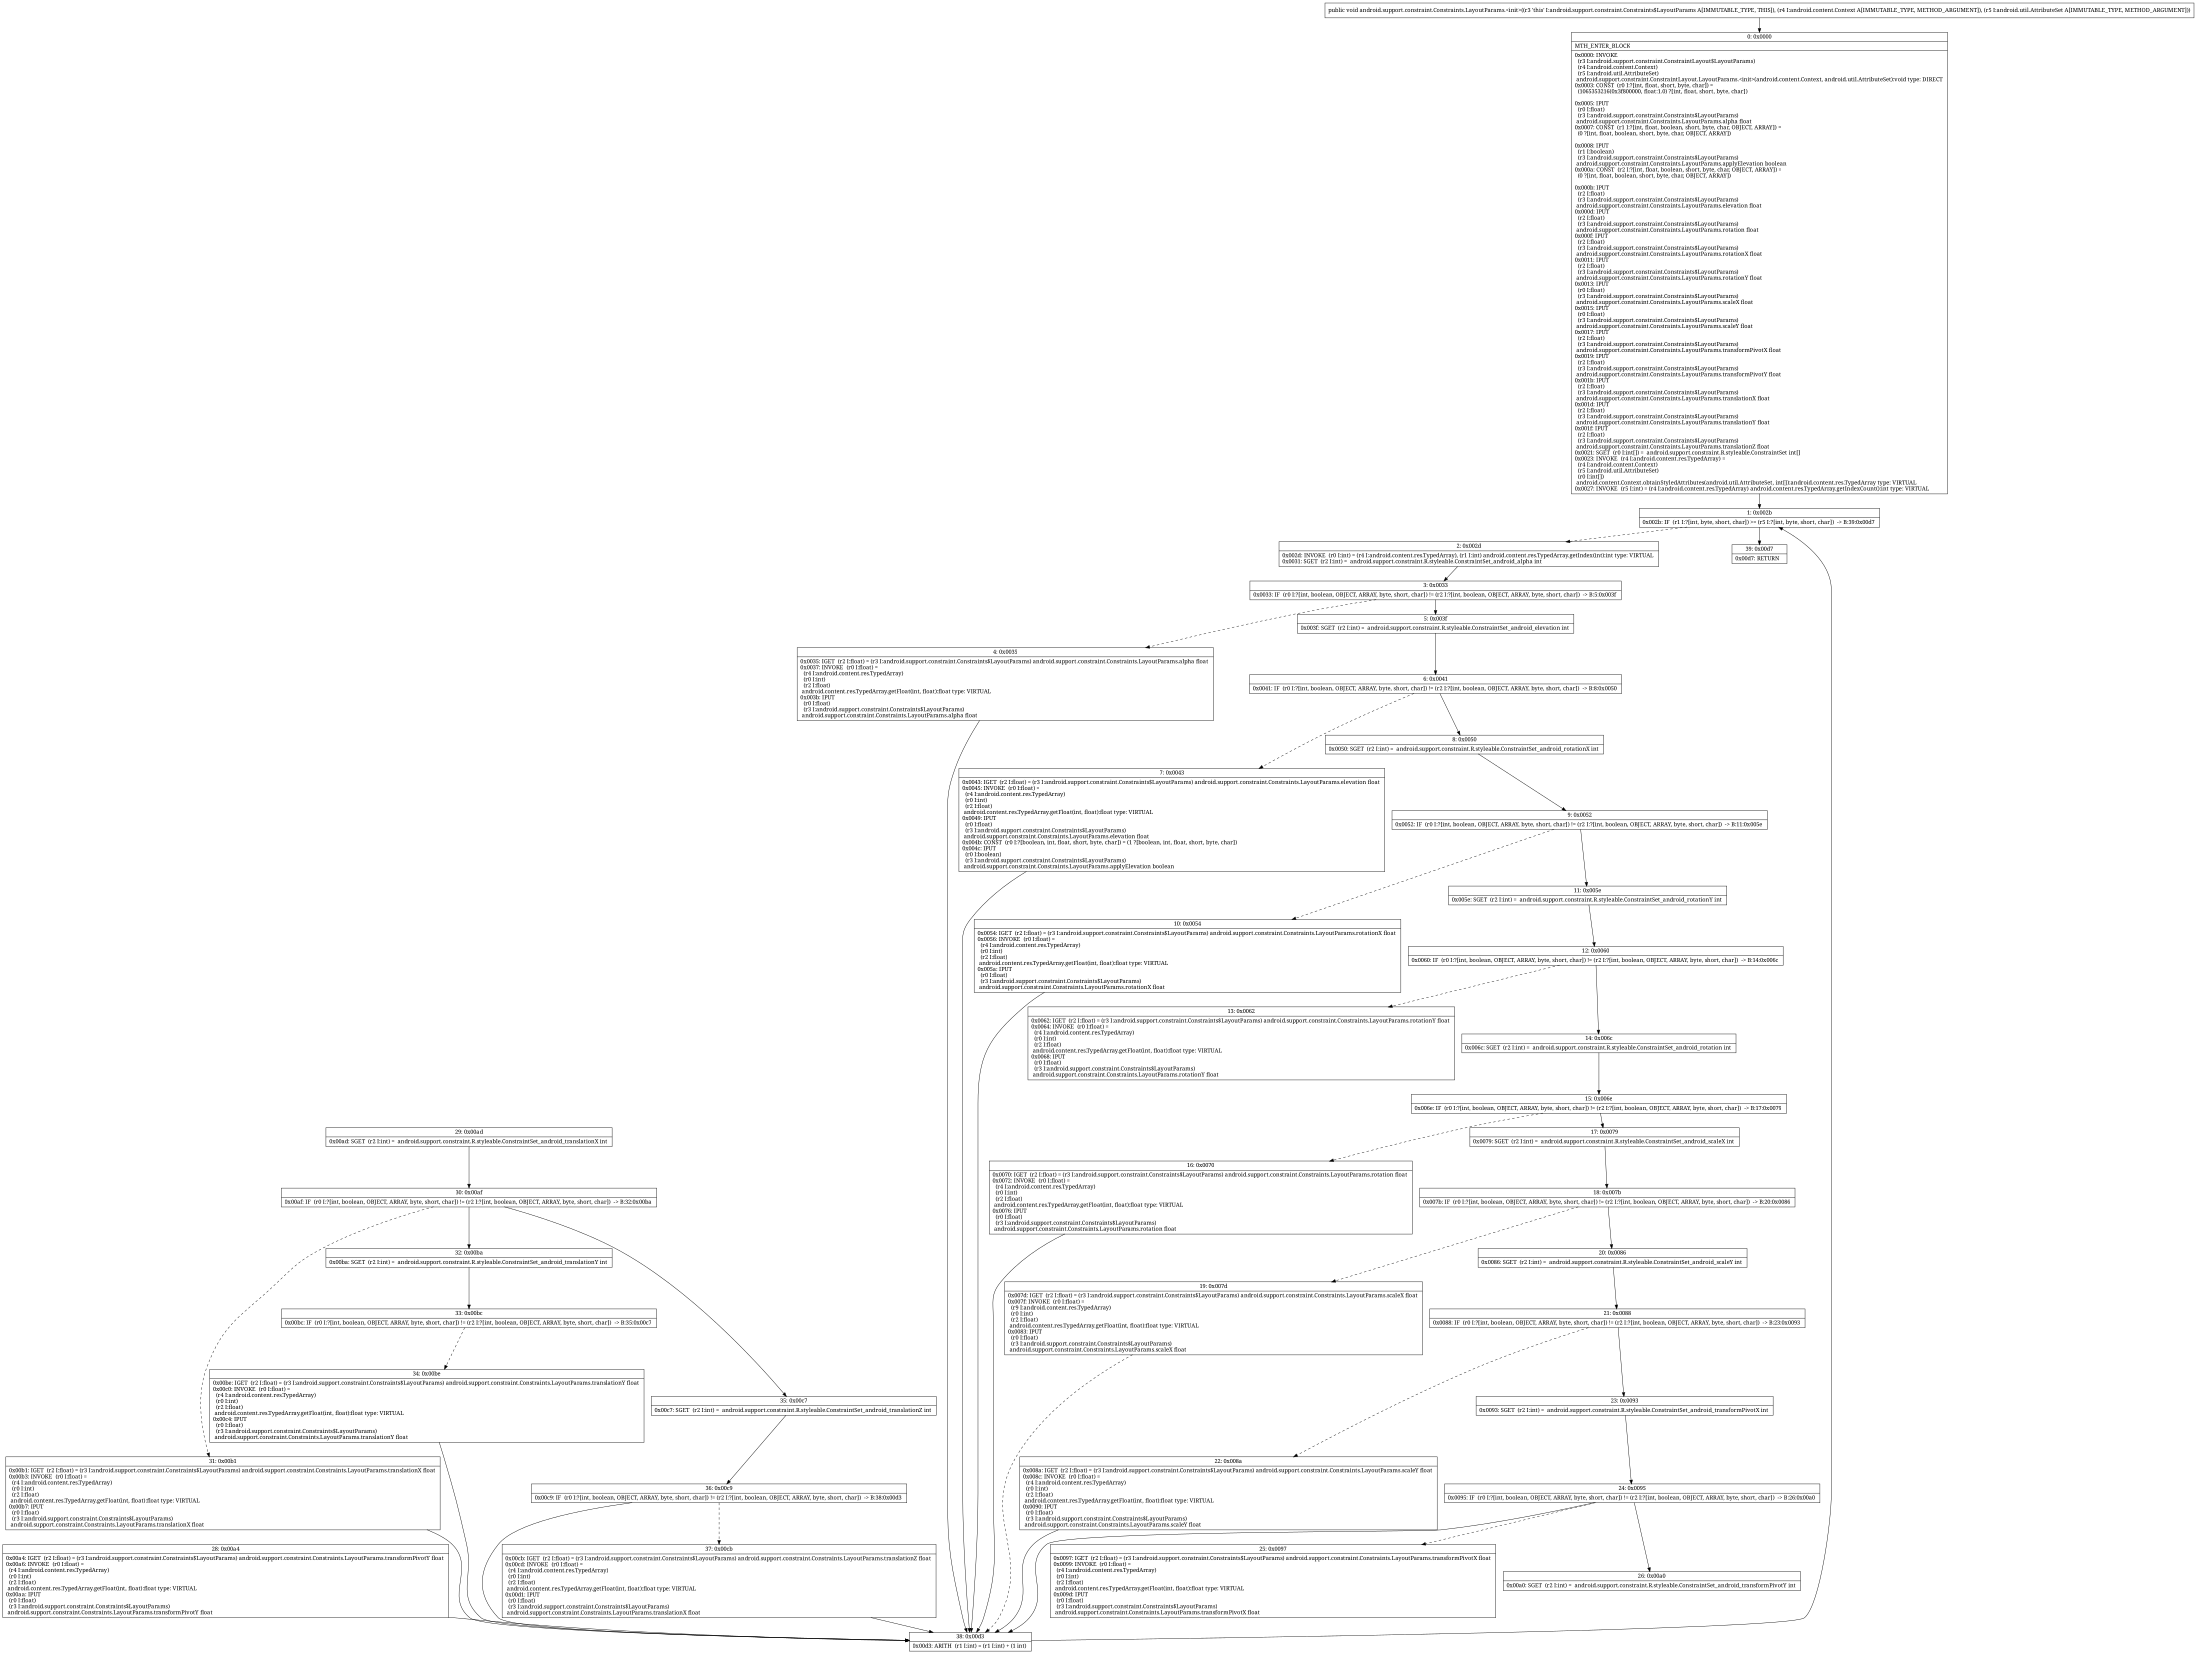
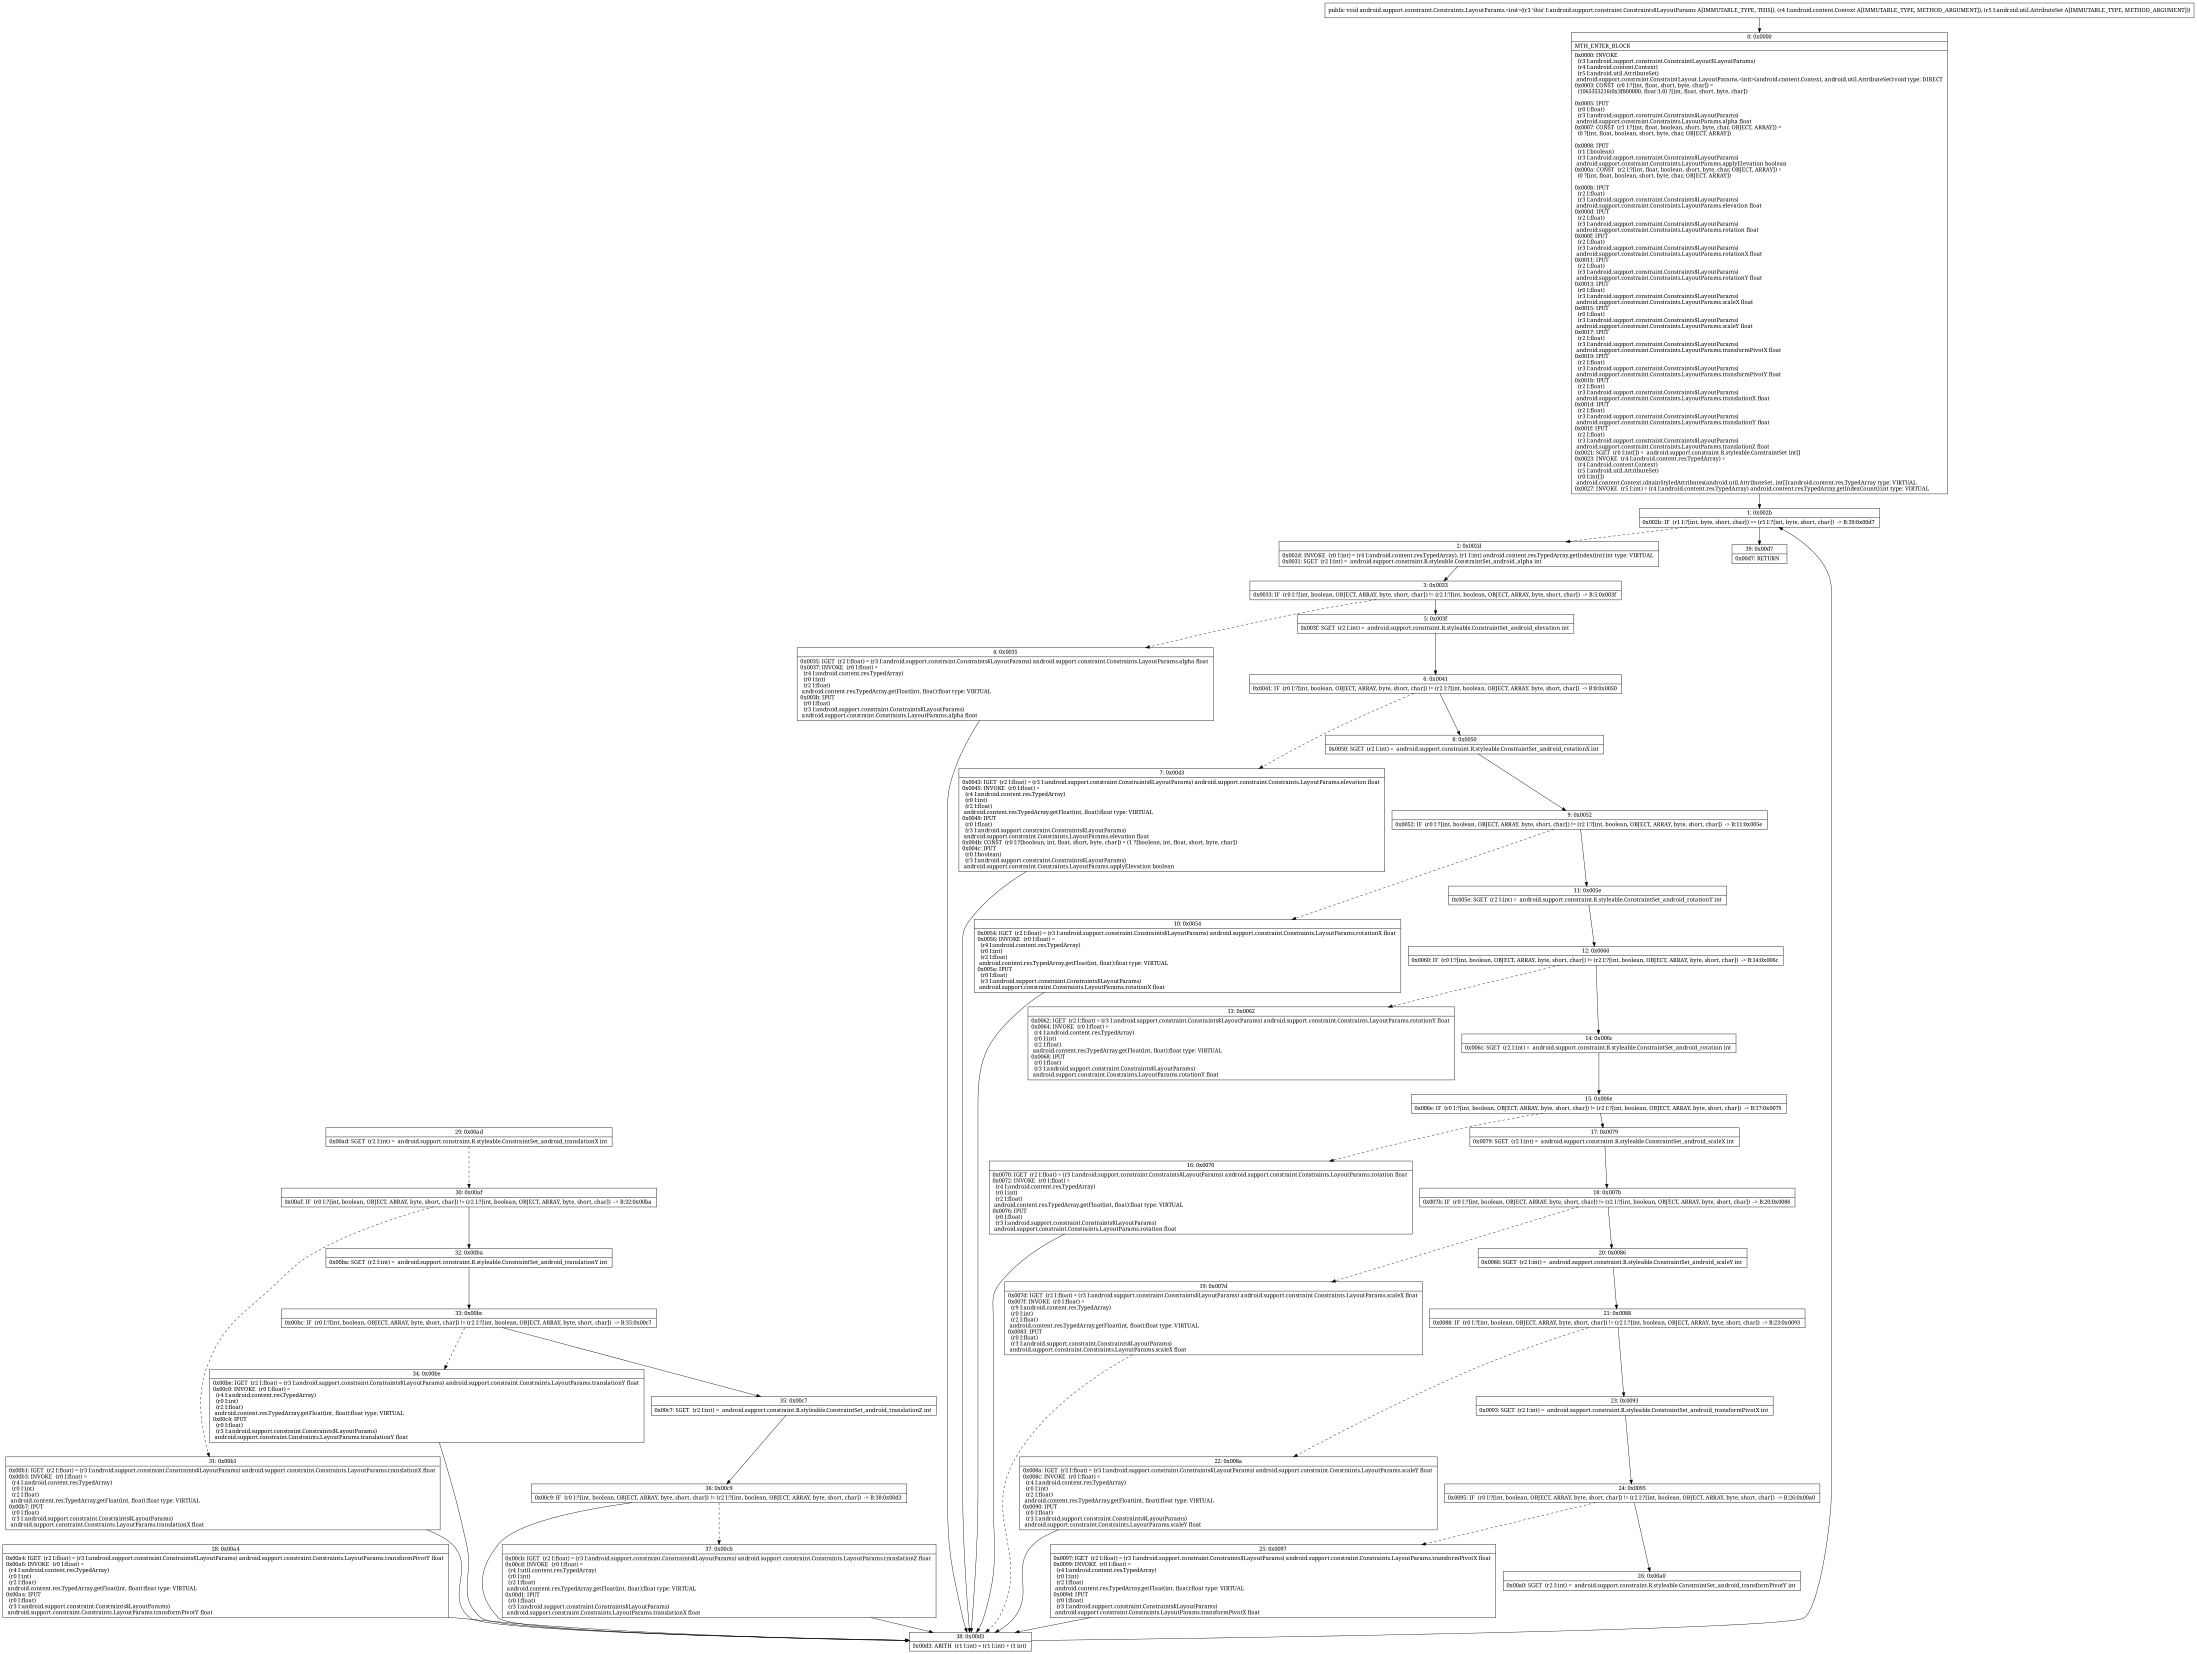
(469, 1165) -> (469, 1165)
(659, 1276) -> (629, 1362)
(1271, 1532) -> (1055, 1625)
(557, 1571) -> (551, 1571)
